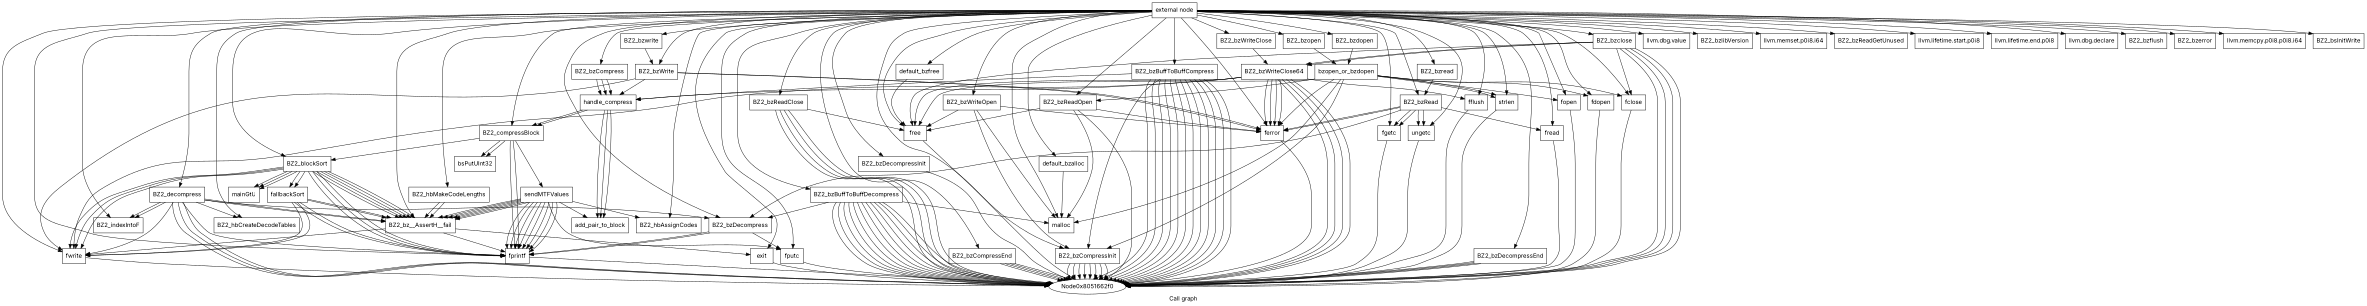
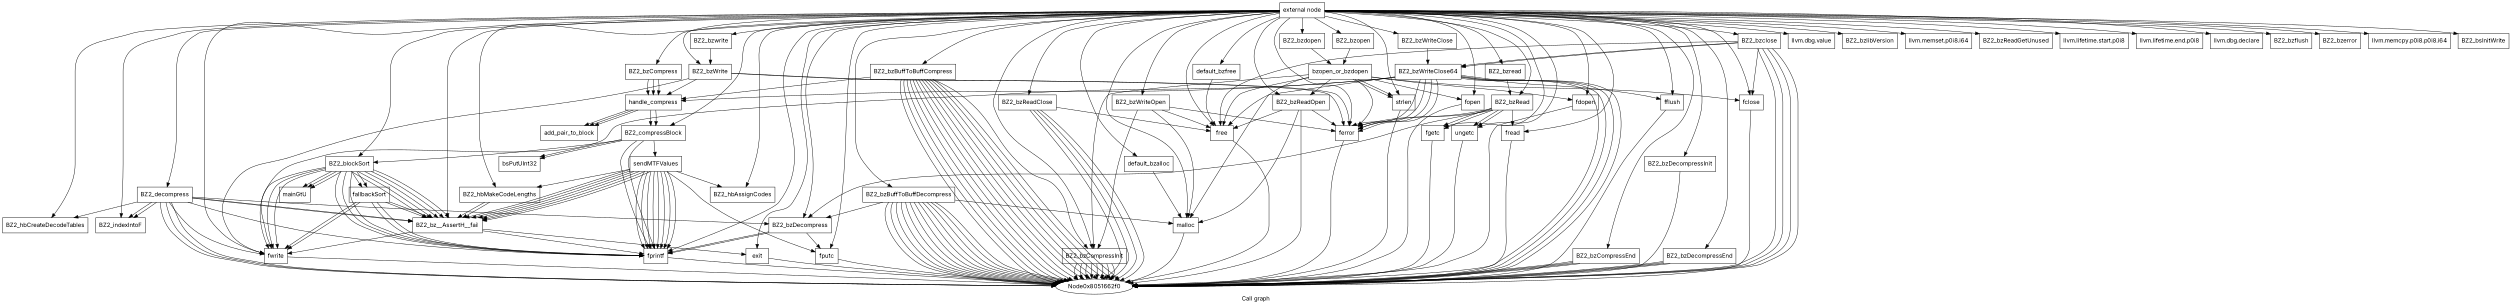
(574, 210) -> (586, 178)
none -> (1165, 266)
